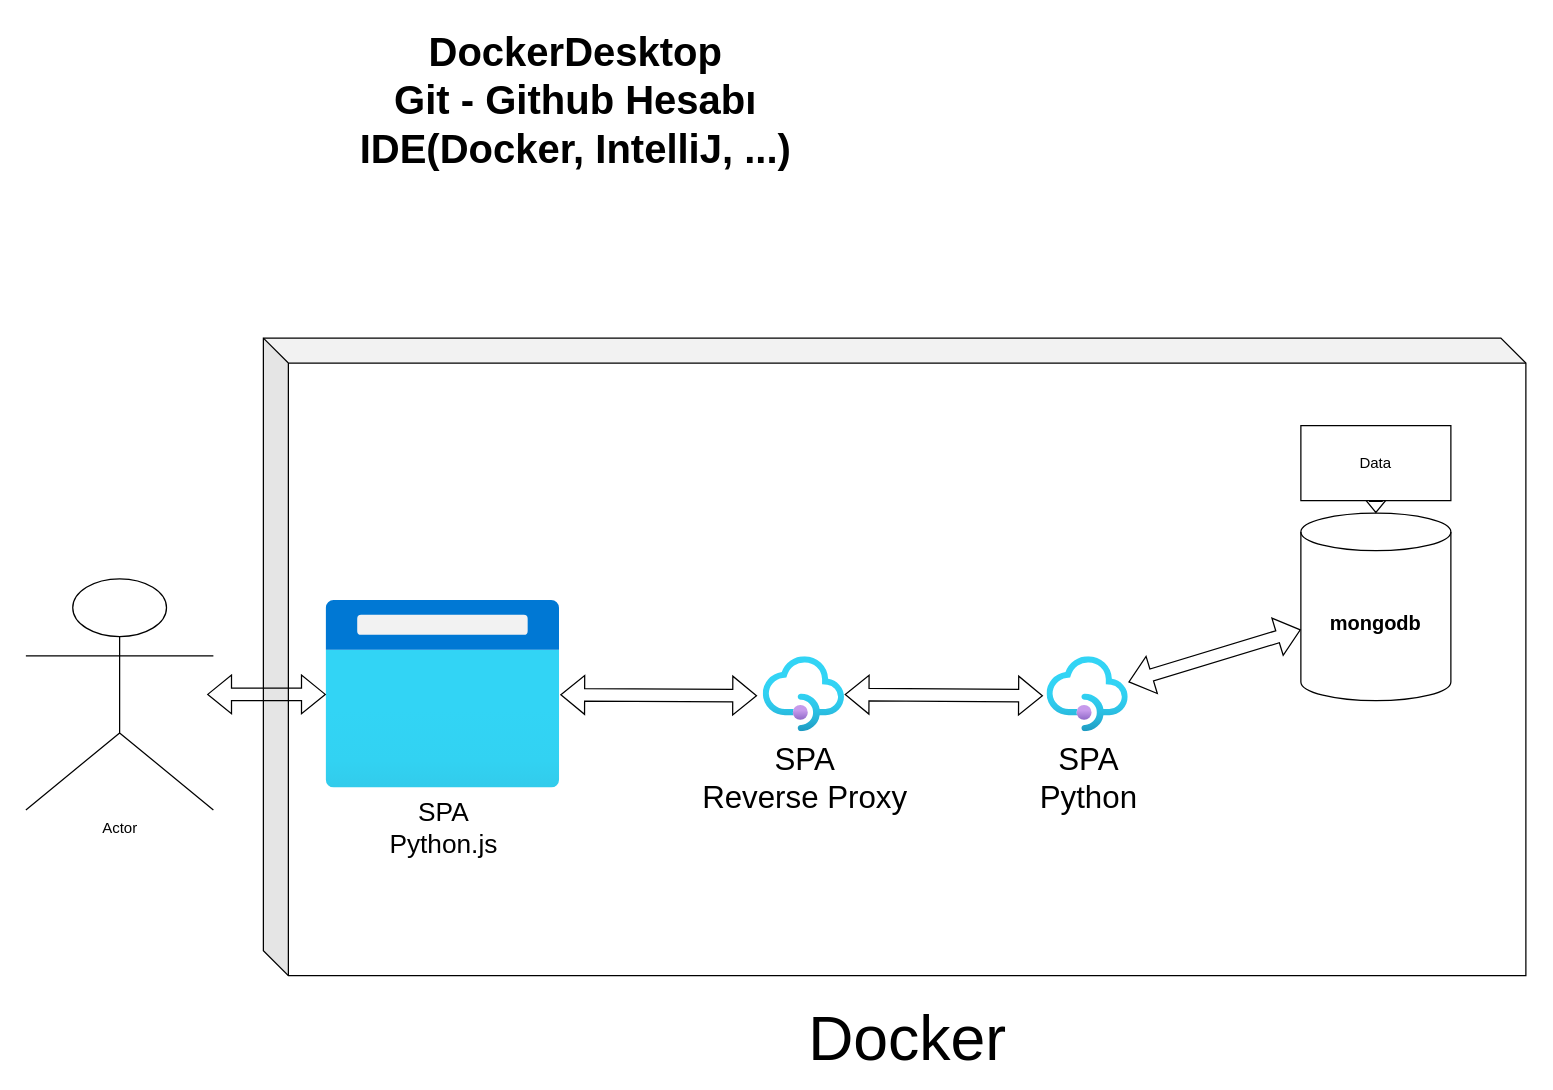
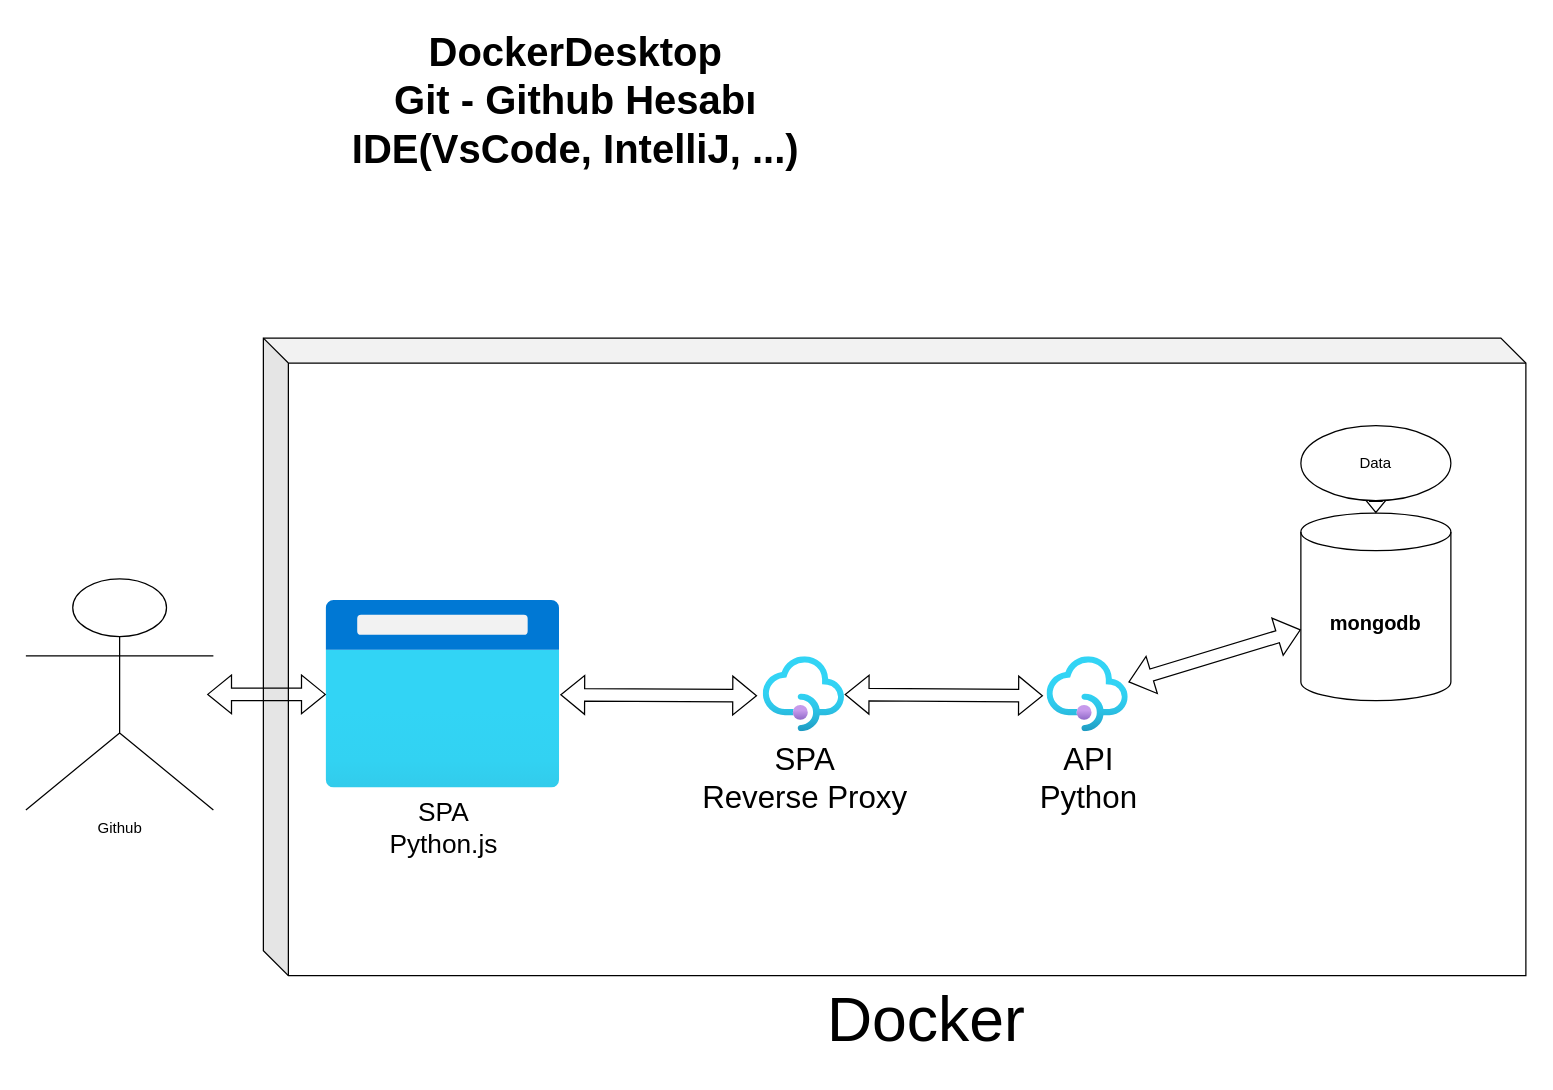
(576, 101) -> (576, 101)
(1376, 463) -> (1376, 463)
(1089, 778) -> (1089, 778)
(120, 828) -> (120, 828)
(907, 1038) -> (926, 1019)
